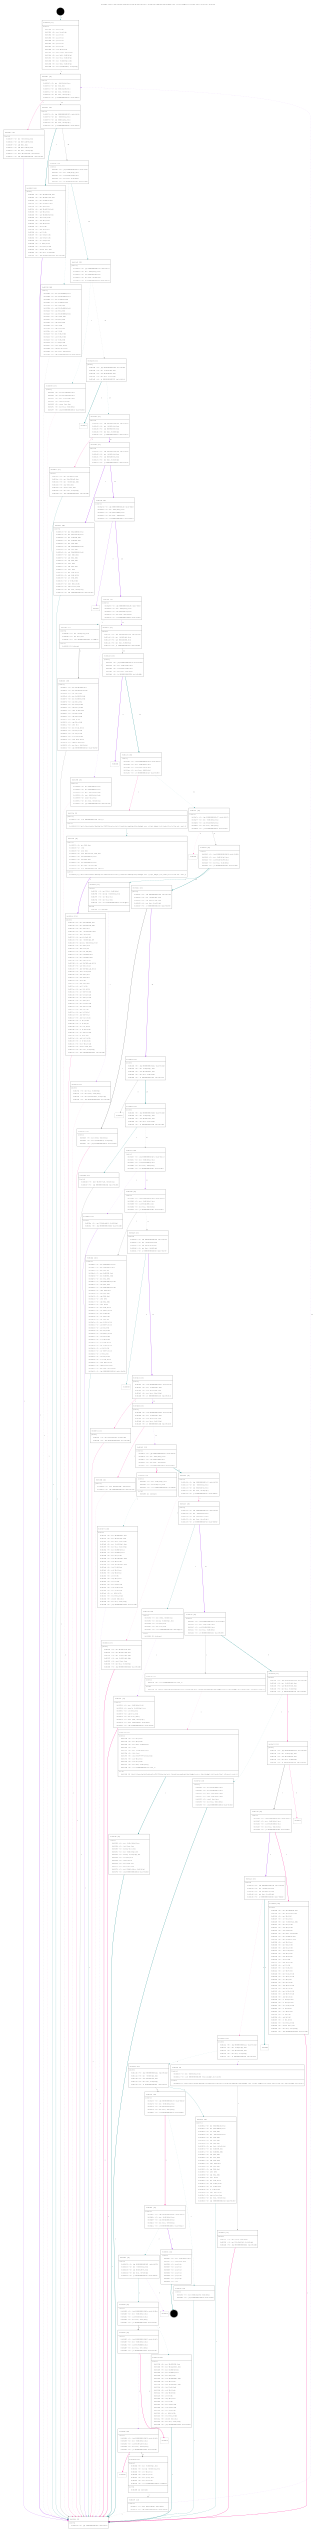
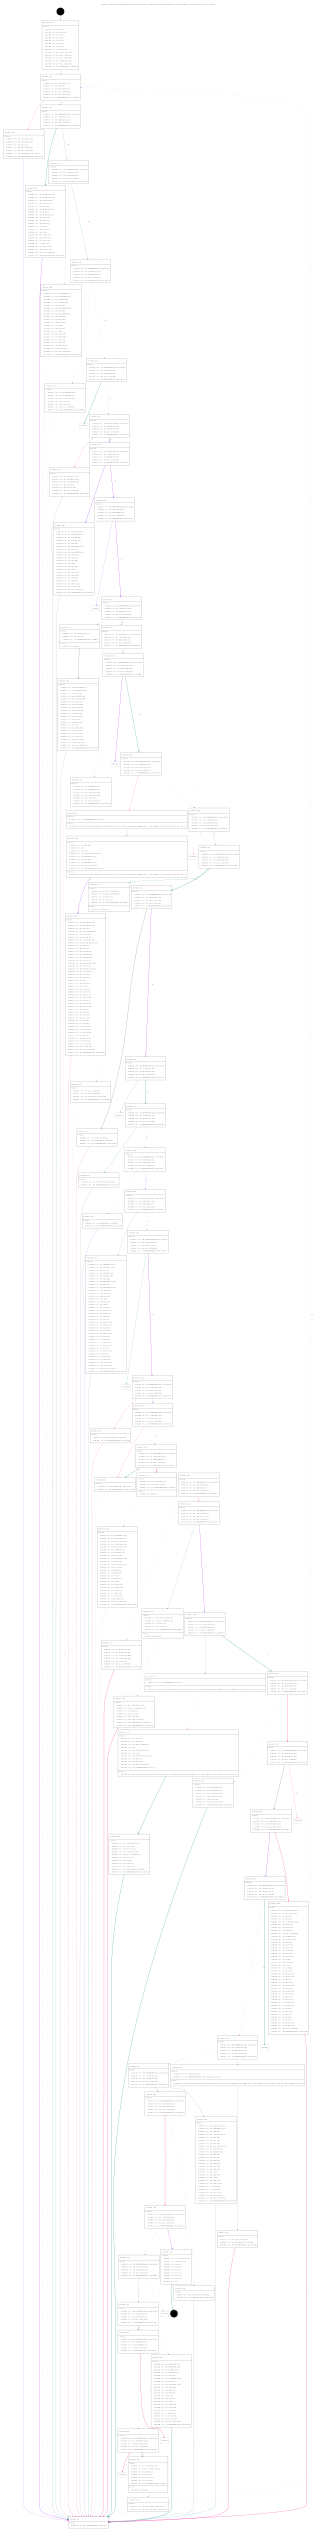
(177, 1470) -> (133, 1472)
